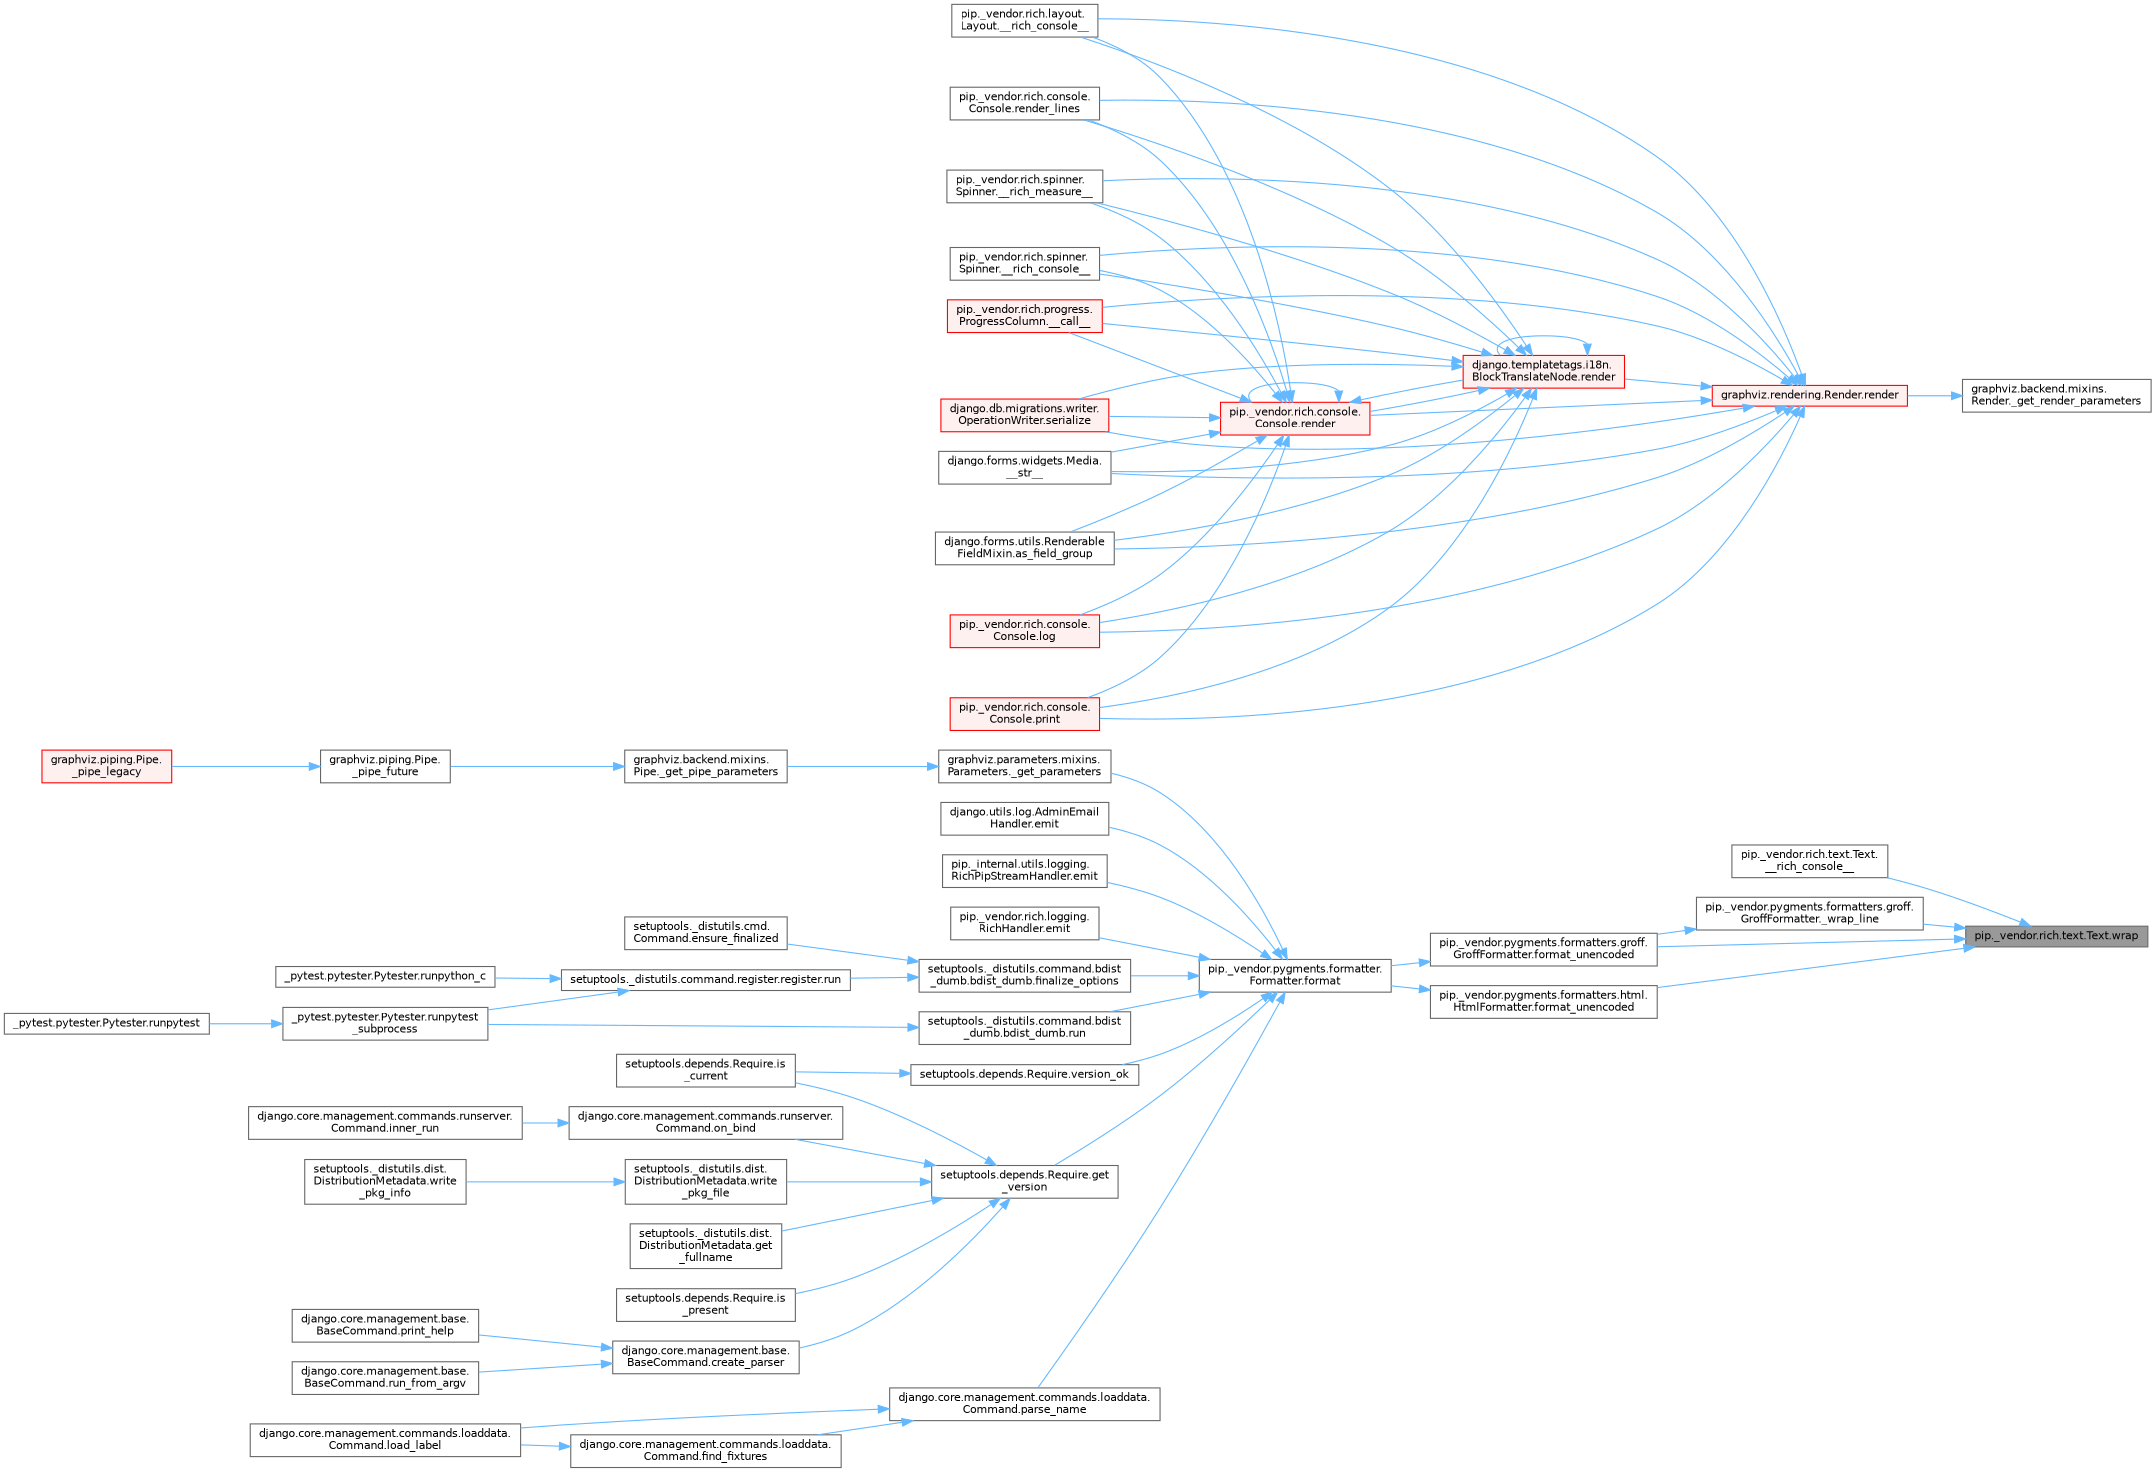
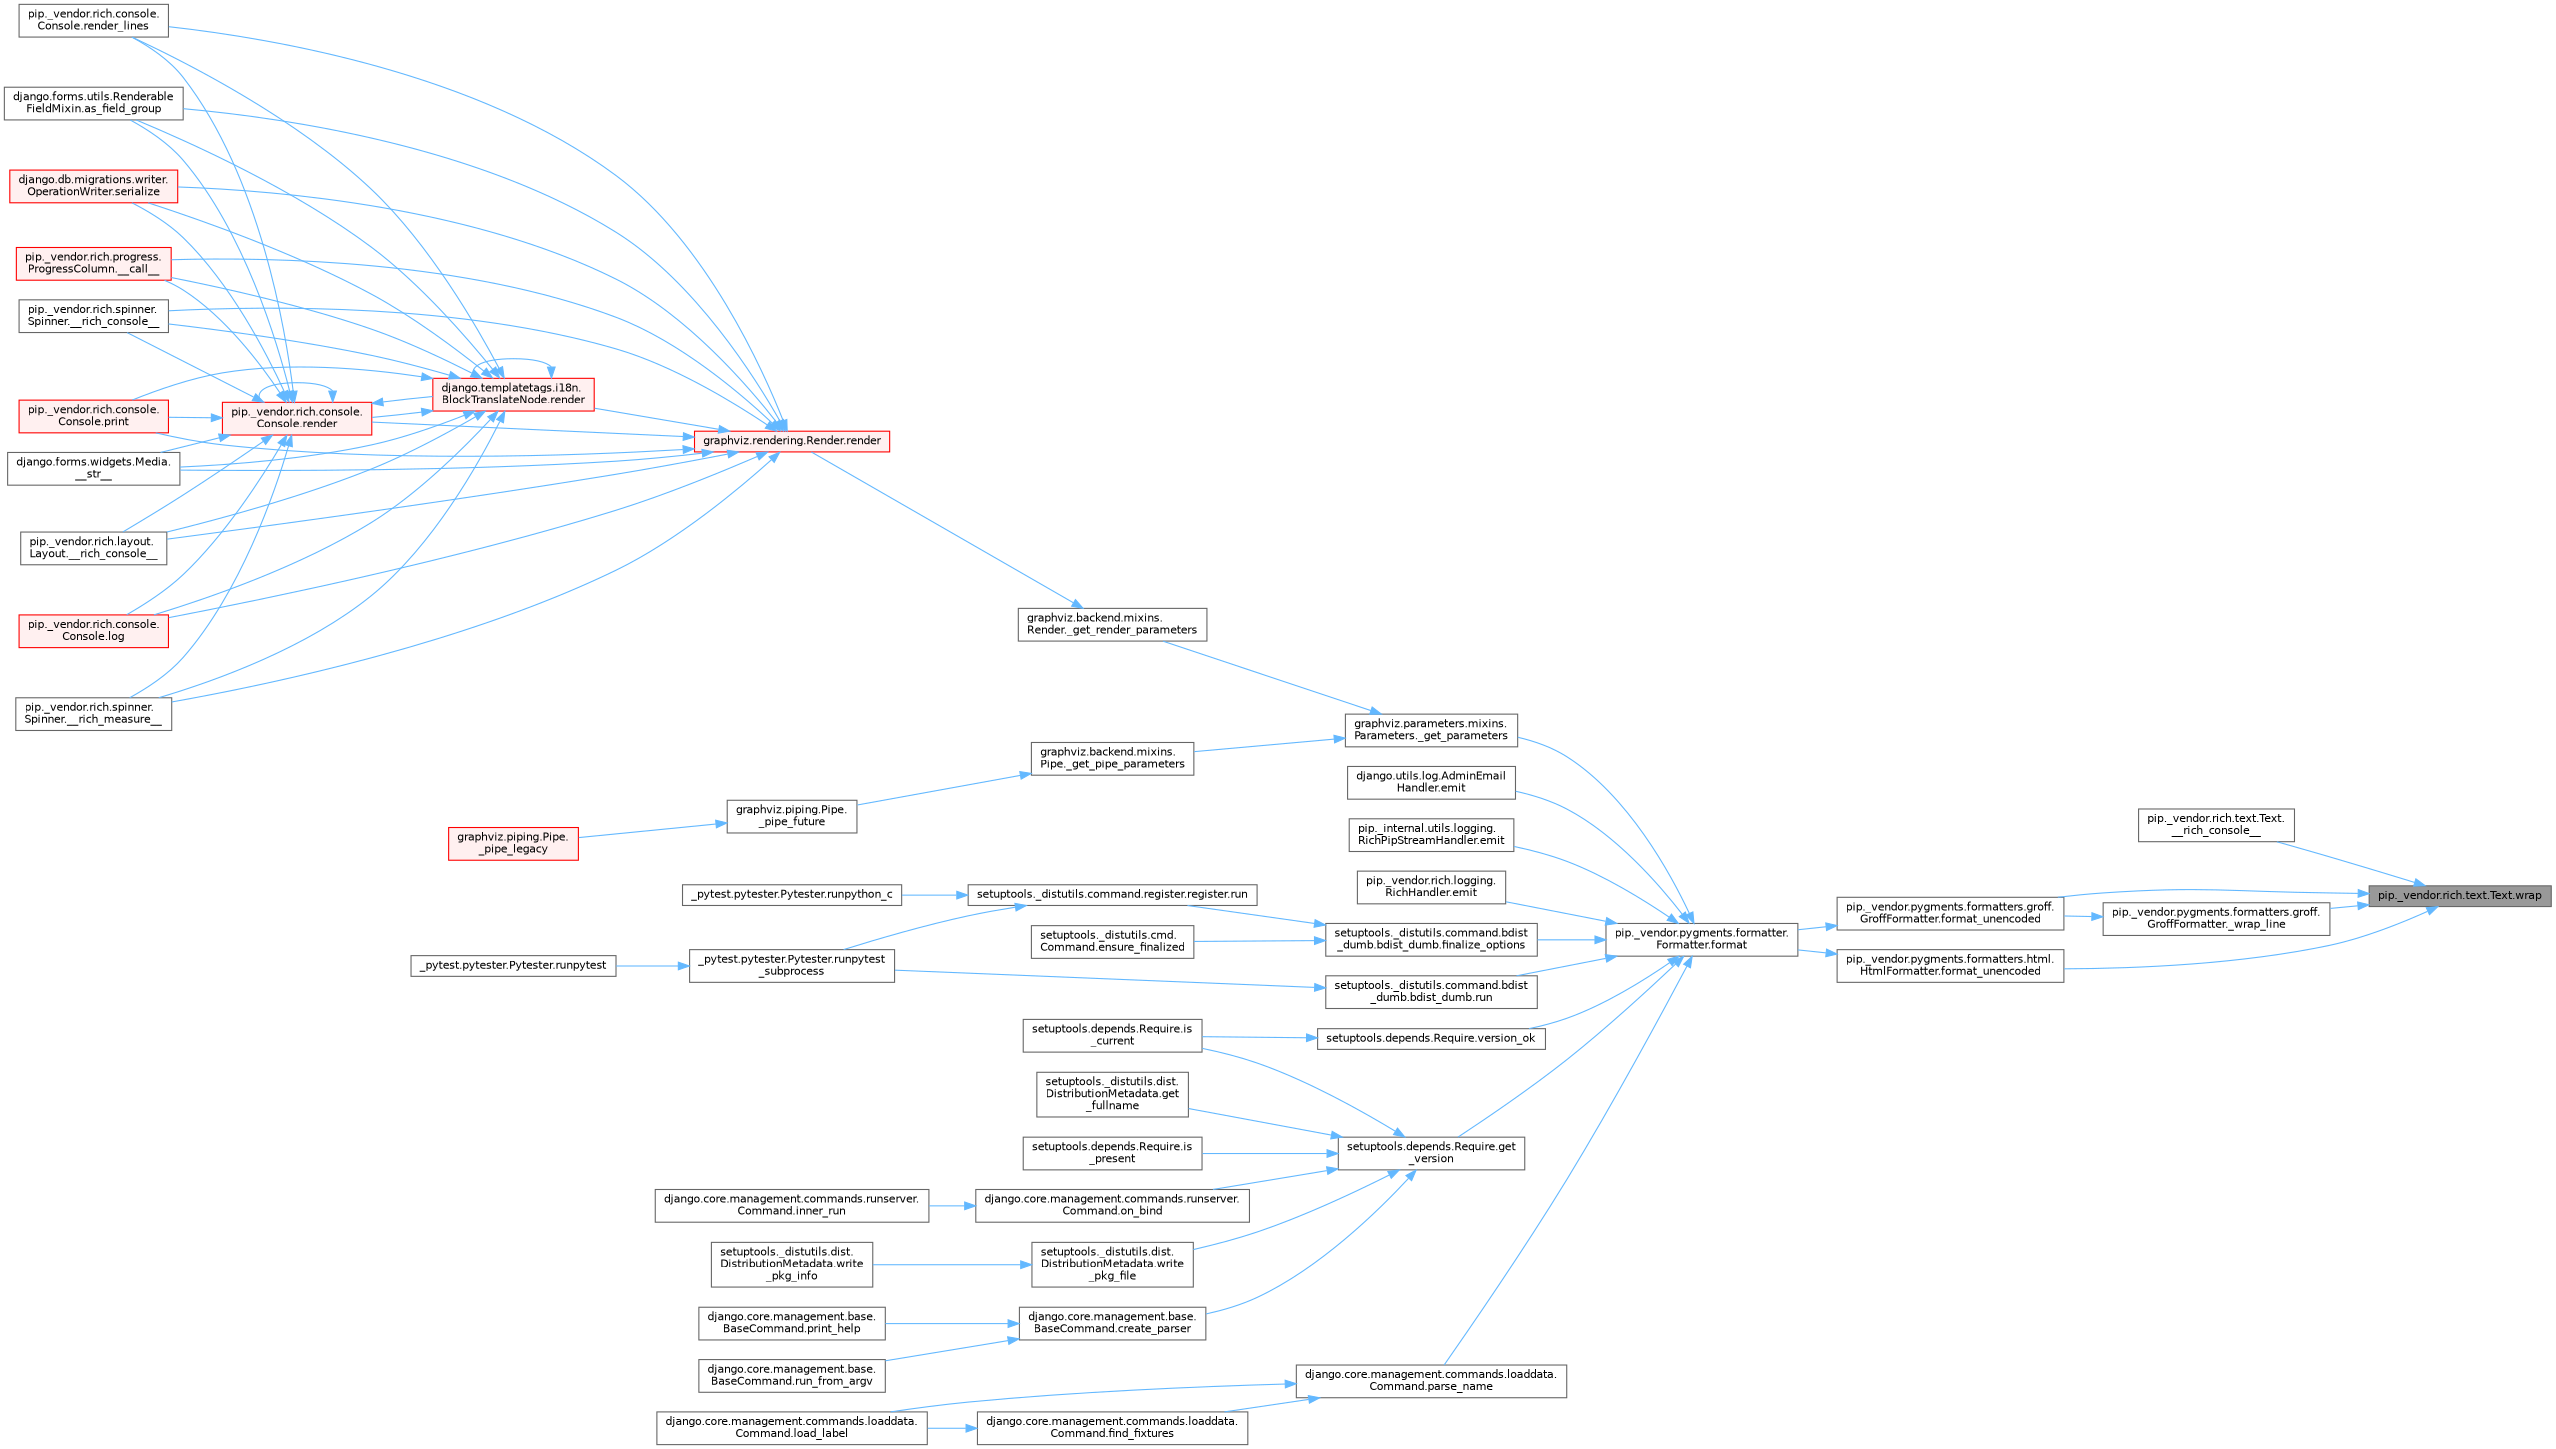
none -> (1267, 676)
